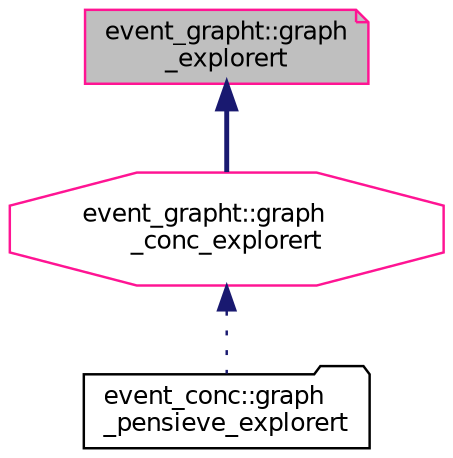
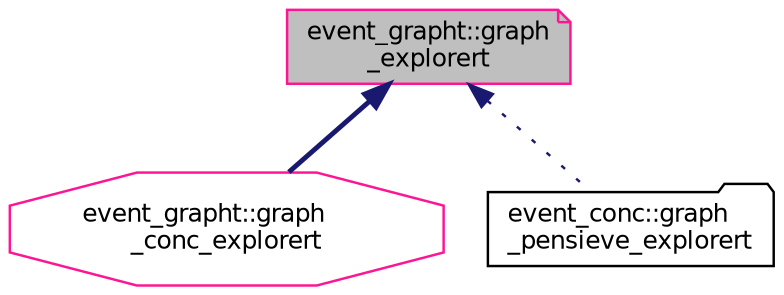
(227, 342) -> (539, 146)
